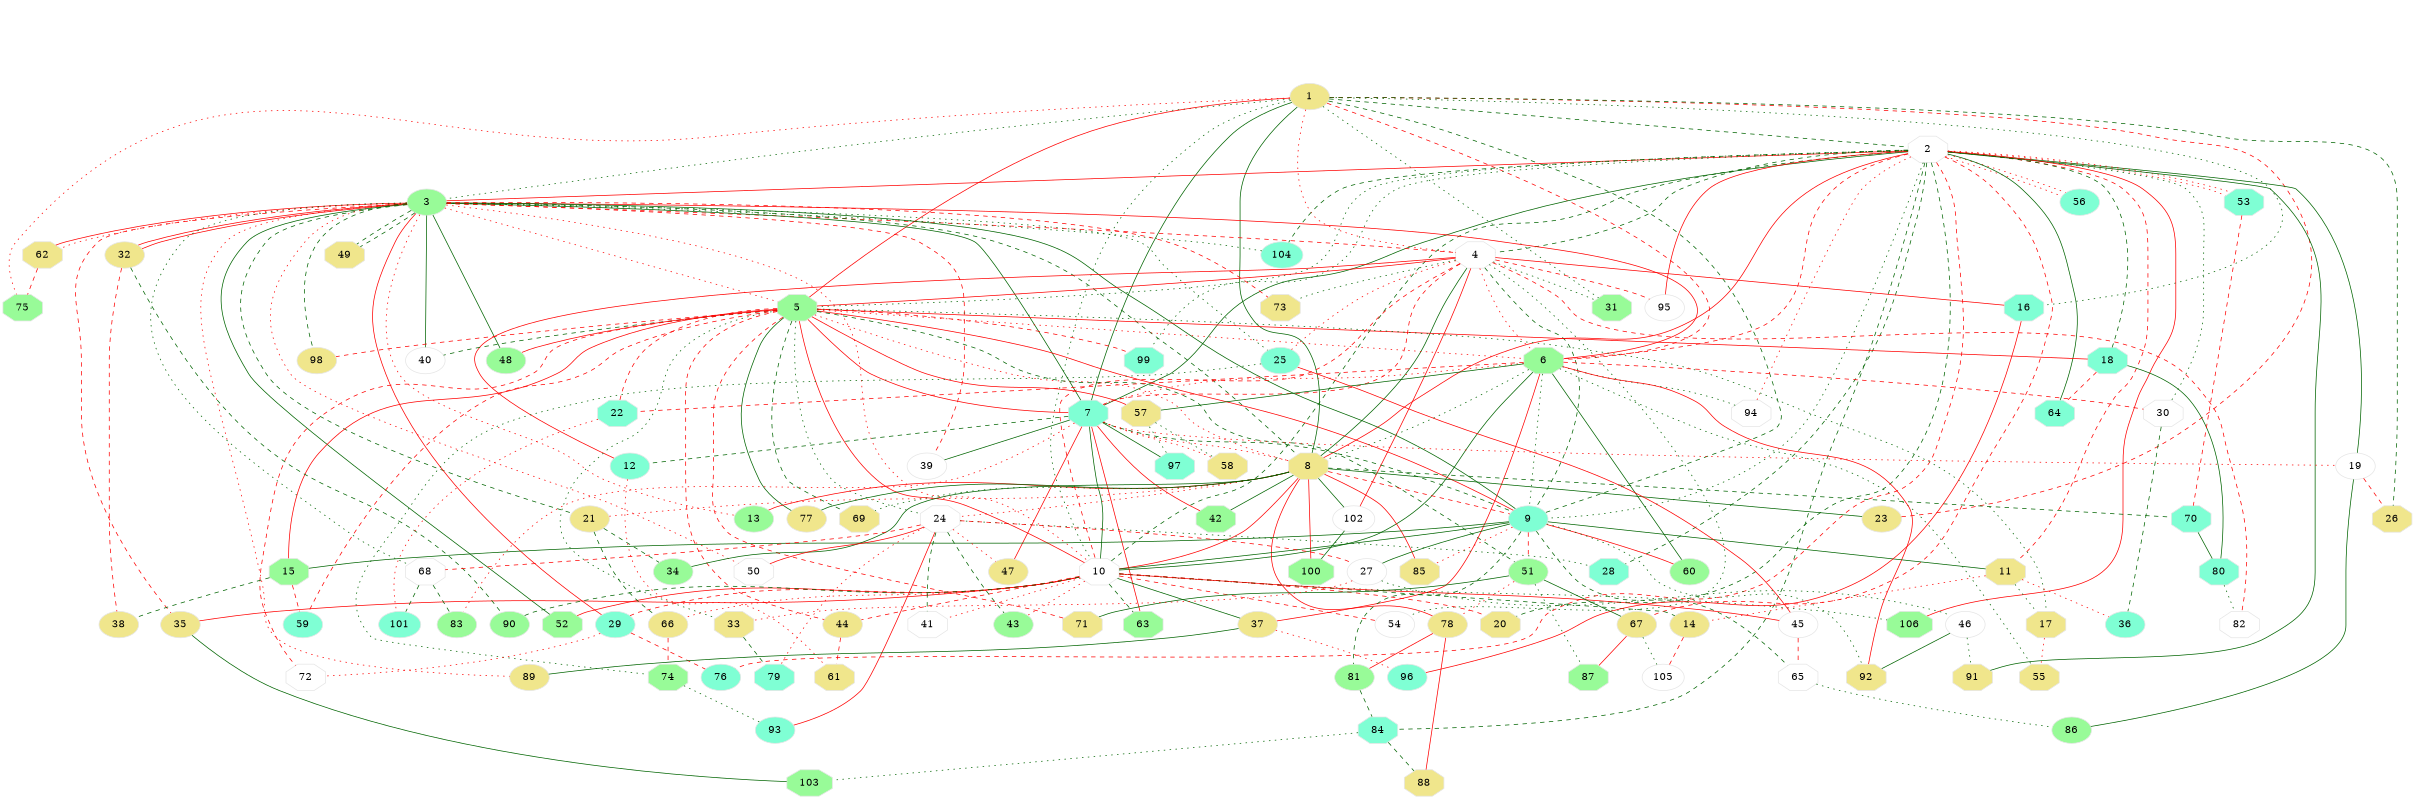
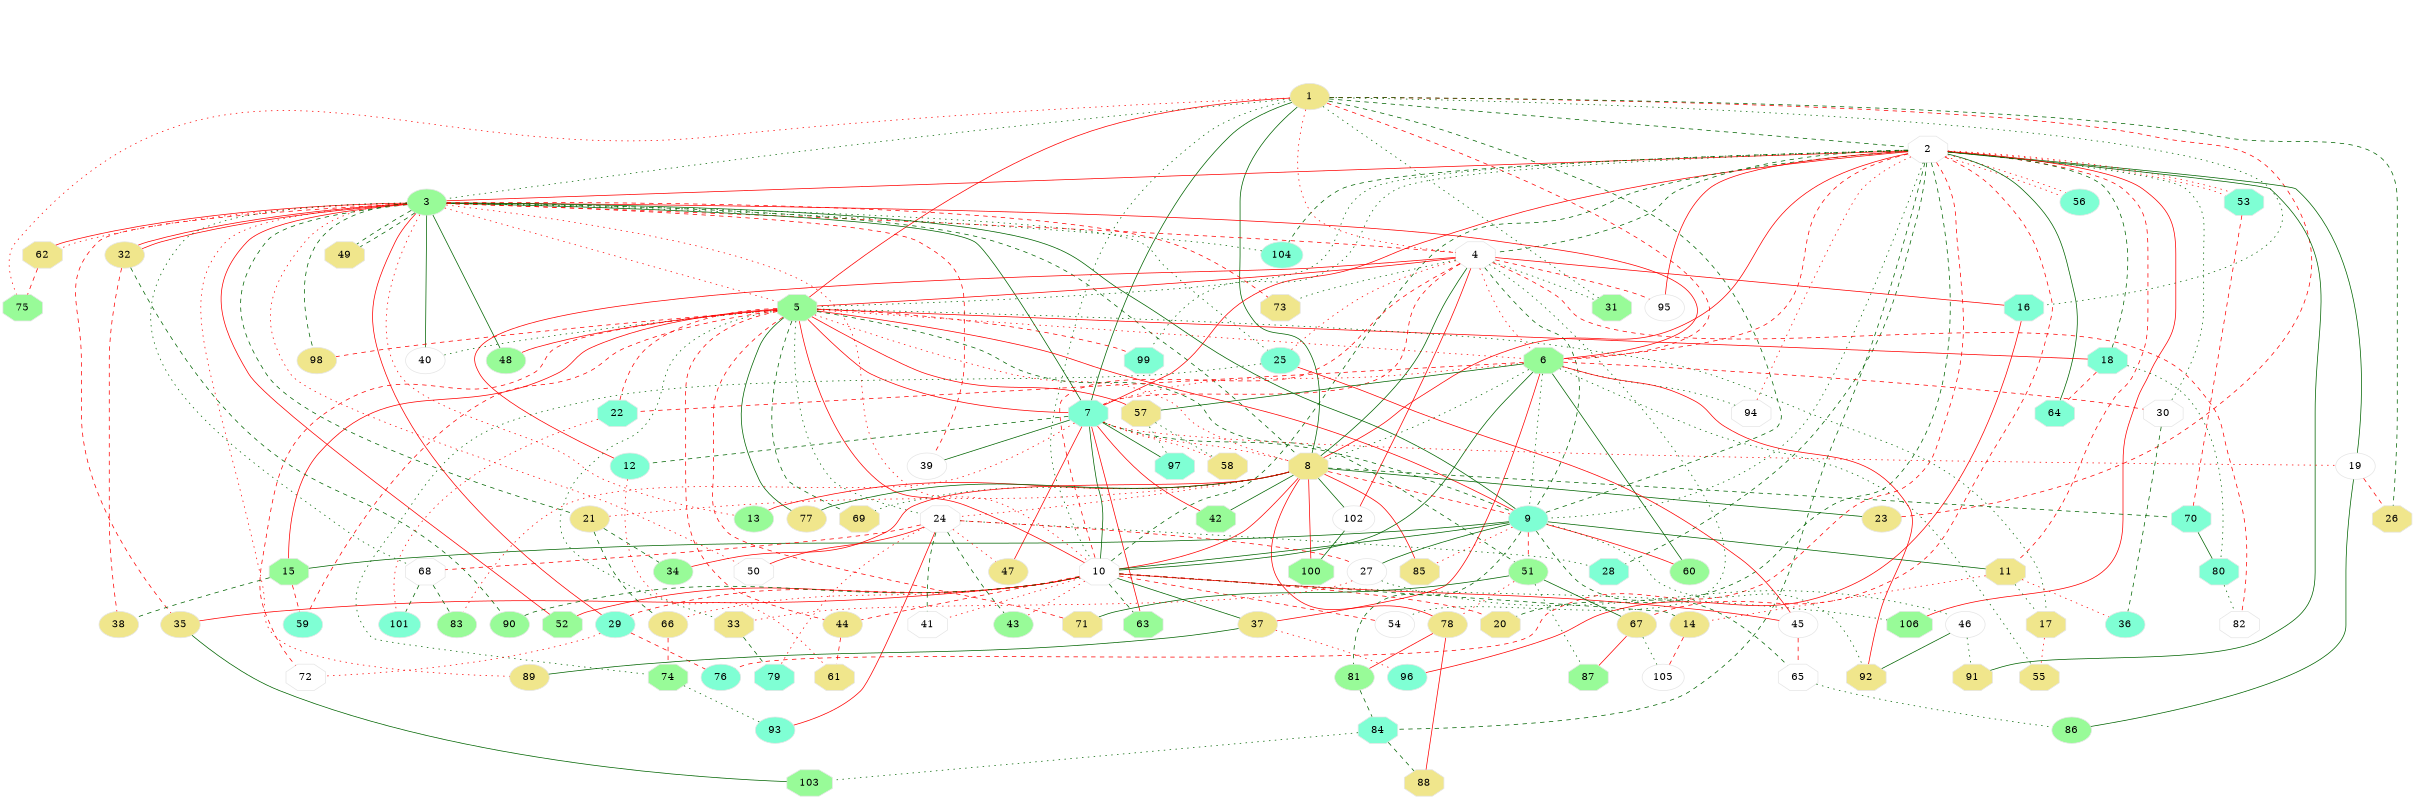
(1504, 217) -> (1504, 217)
(576, 333) -> (576, 333)
(275, 400) -> (275, 400)
(2212, 441) -> (2212, 441)
(898, 521) -> (898, 521)
